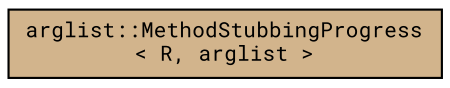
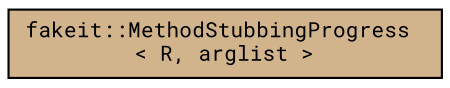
(225, 44) -> (225, 44)
